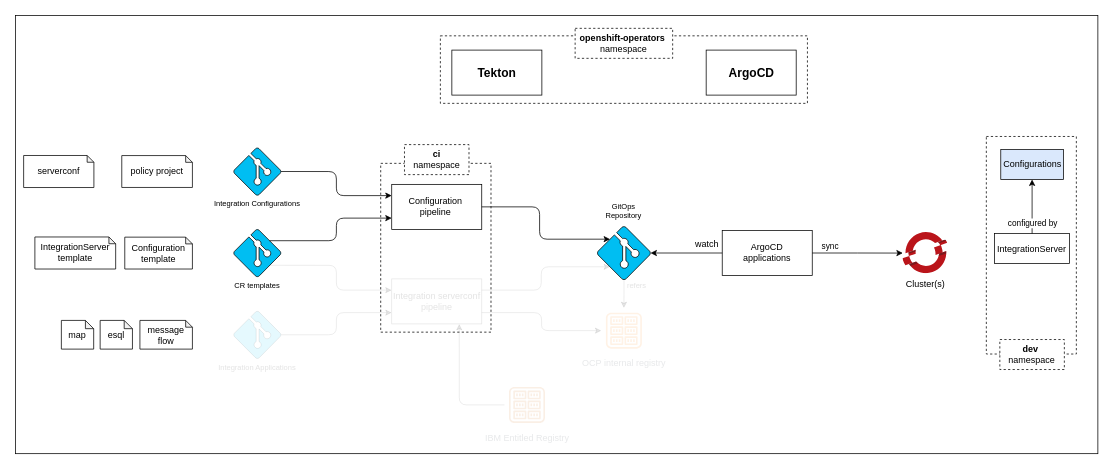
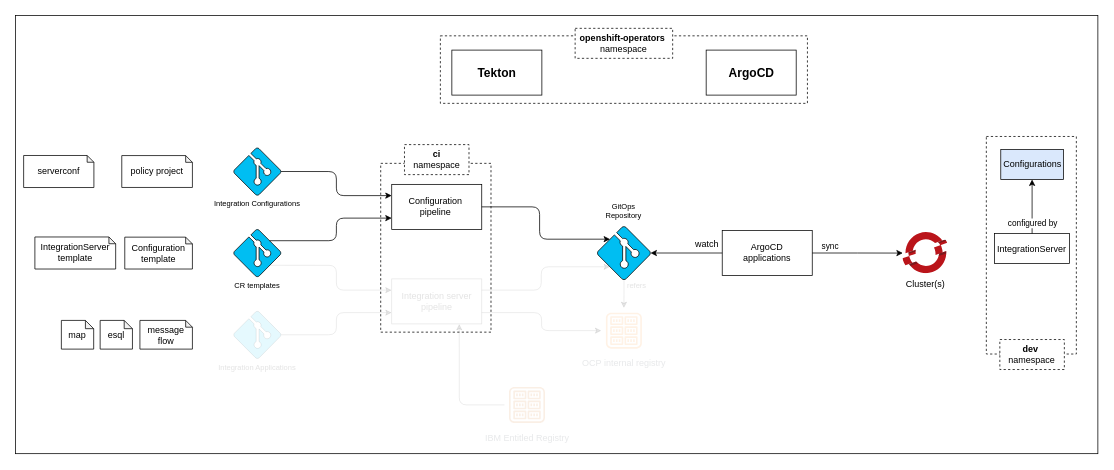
(437, 301) -> (437, 301)
